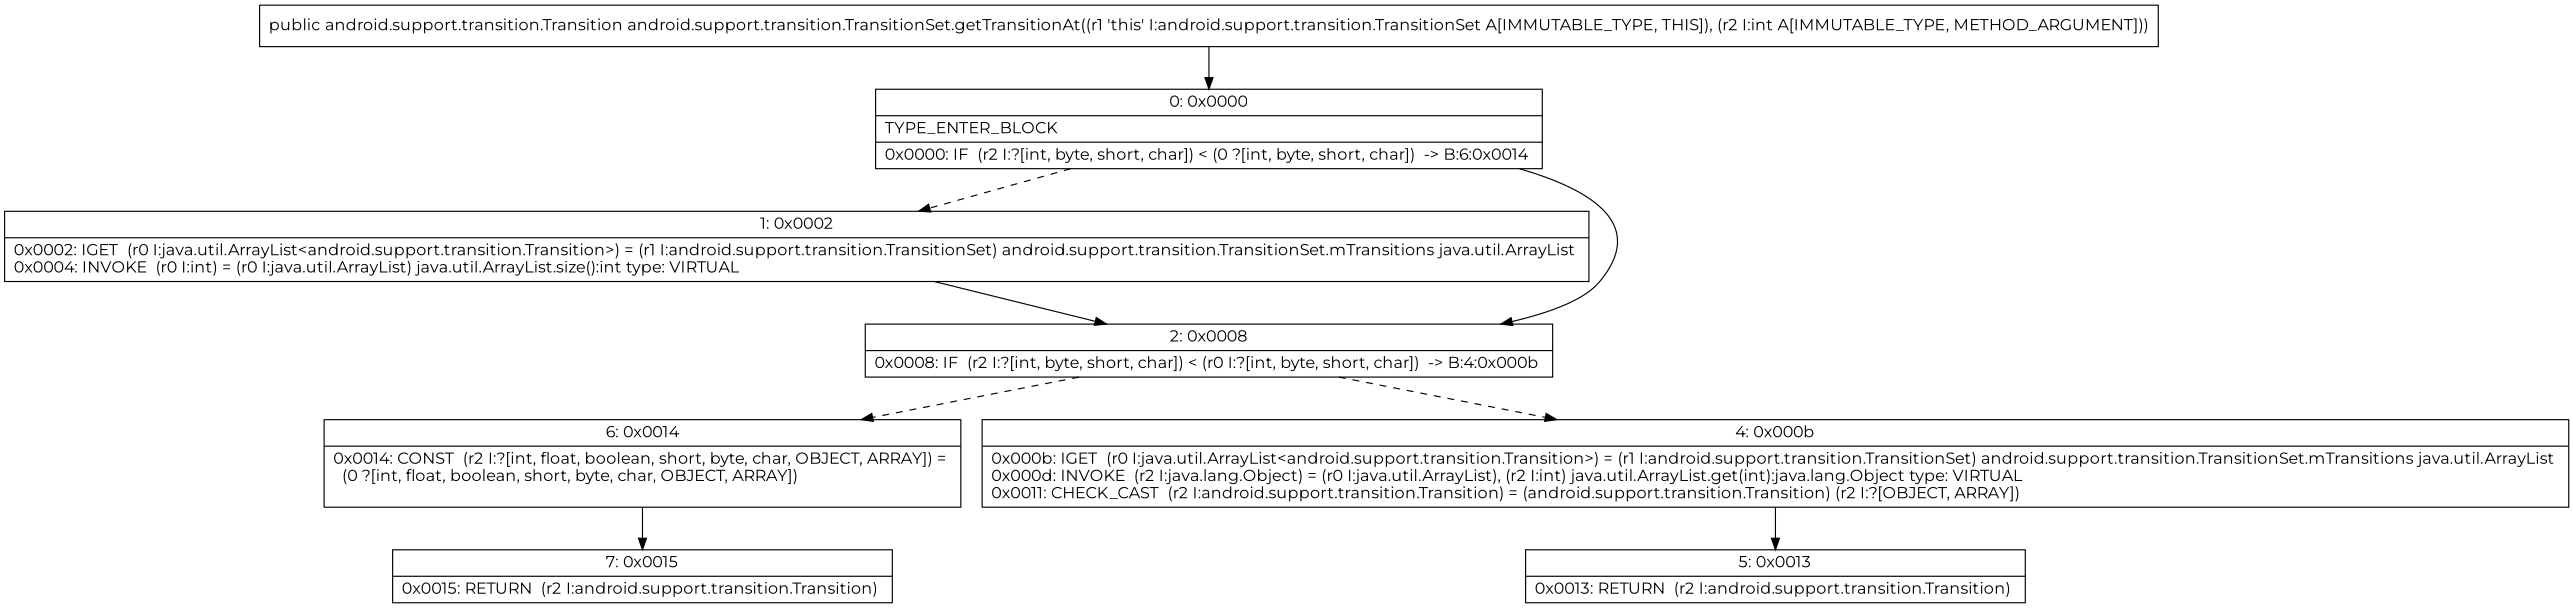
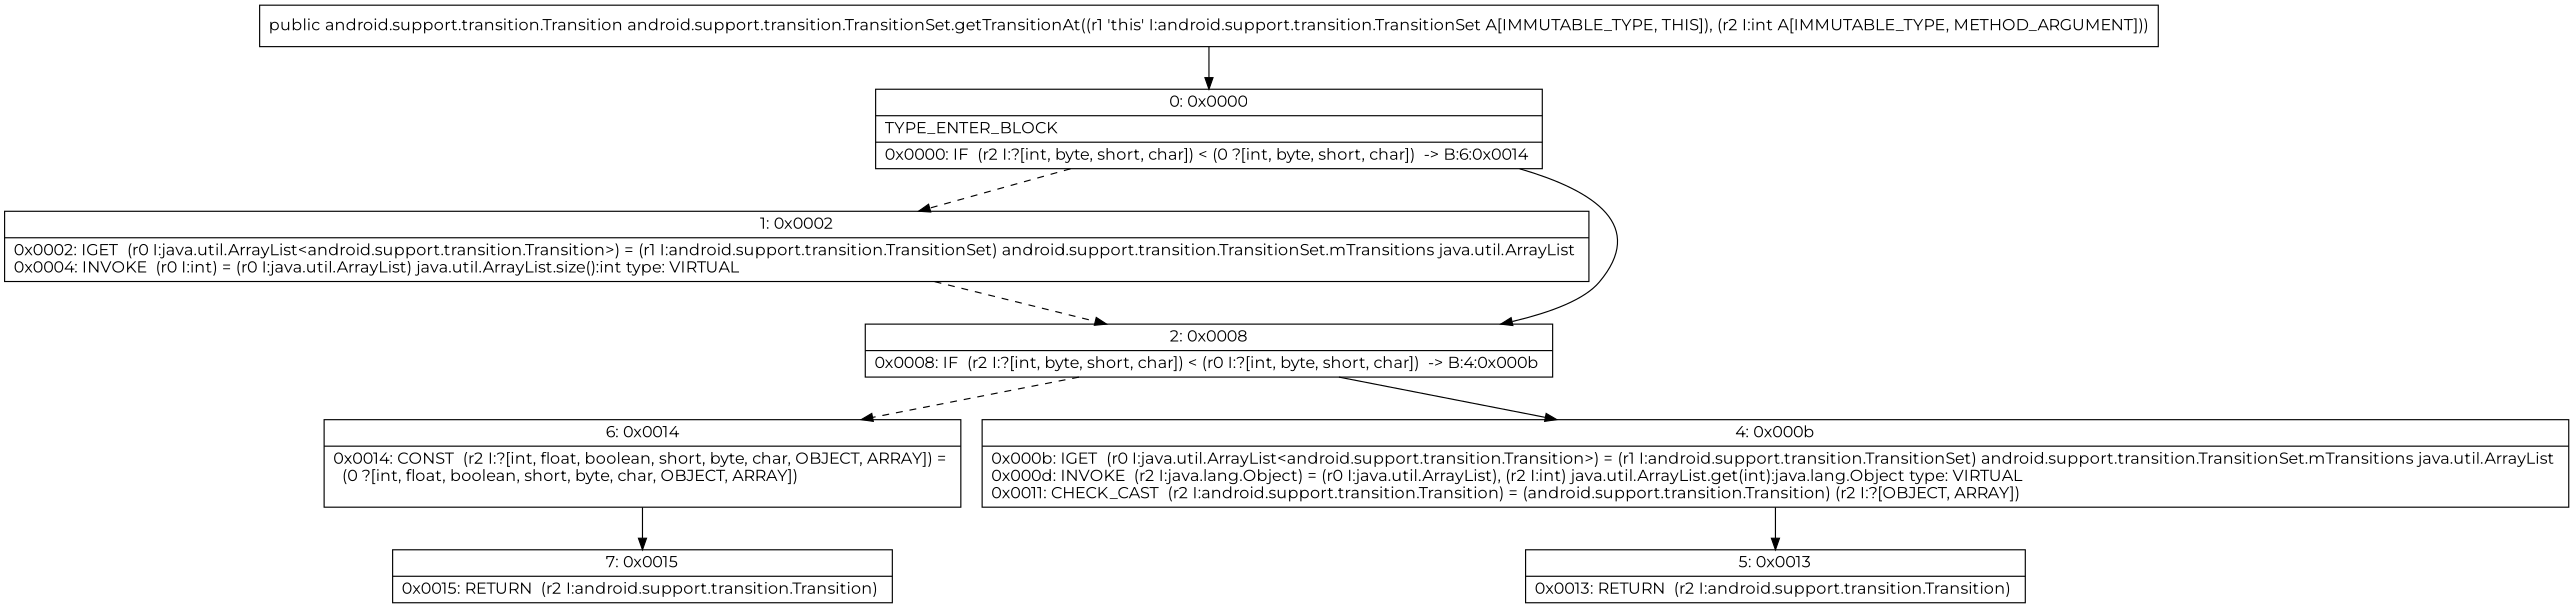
(1015, 301) -> (1015, 301)
(1442, 397) -> (1442, 397)
